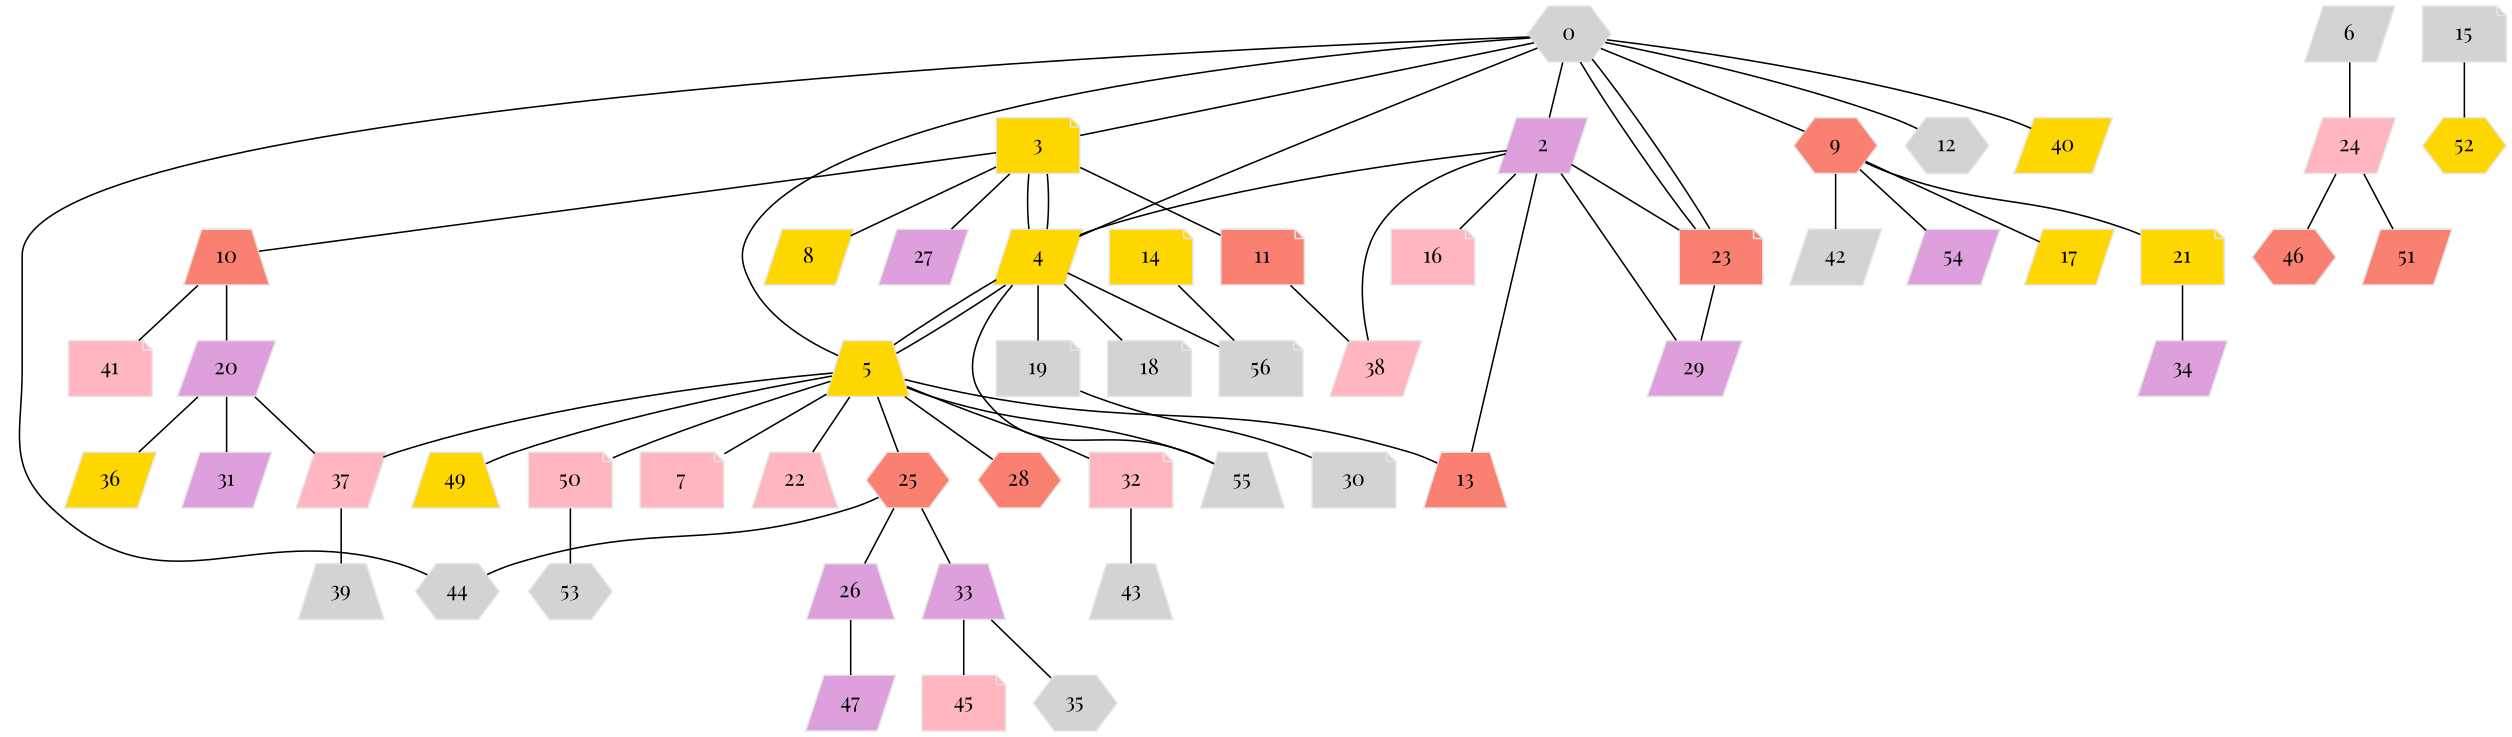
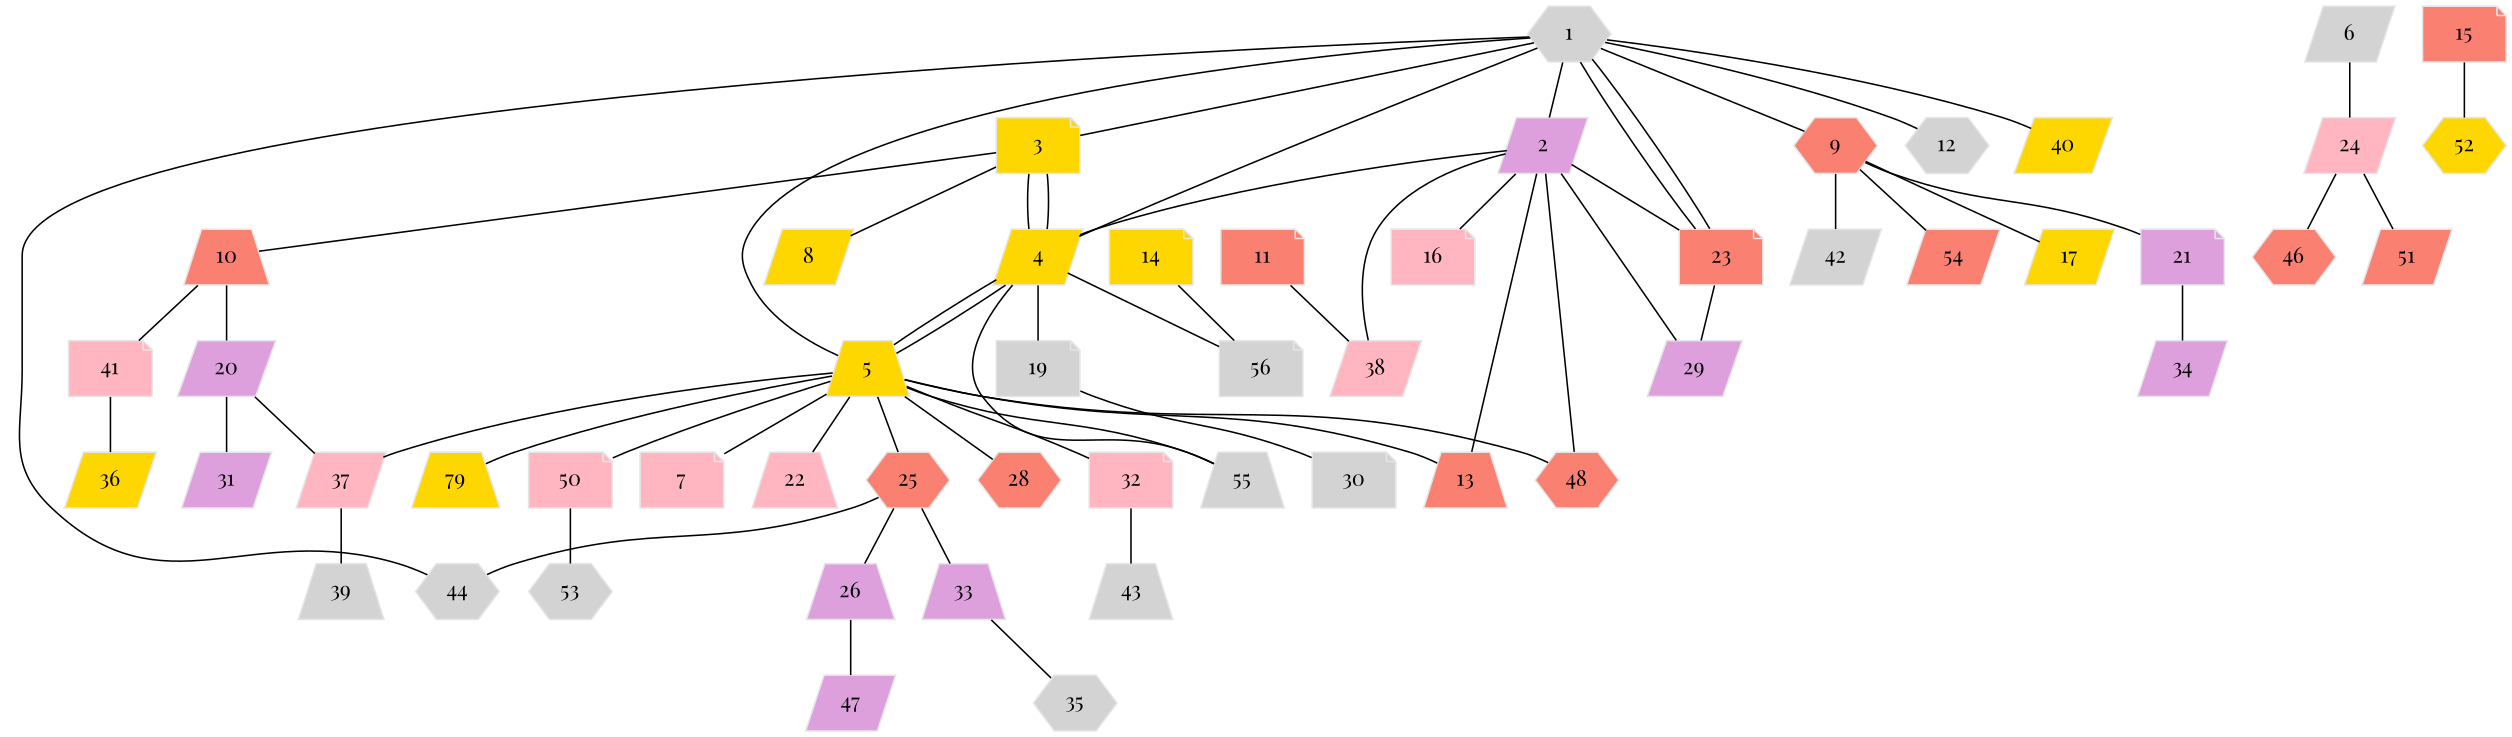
(1569, 34) -> (1569, 34)
(2464, 34) -> (2464, 34)
(1143, 198) -> none
(923, 257) -> none
(1953, 257) -> (1953, 257)
(2182, 257) -> (2182, 257)
(1150, 369) -> none
(168, 424) -> (110, 424)
(456, 480) -> (456, 480)
none -> (1577, 480)
(964, 703) -> none
